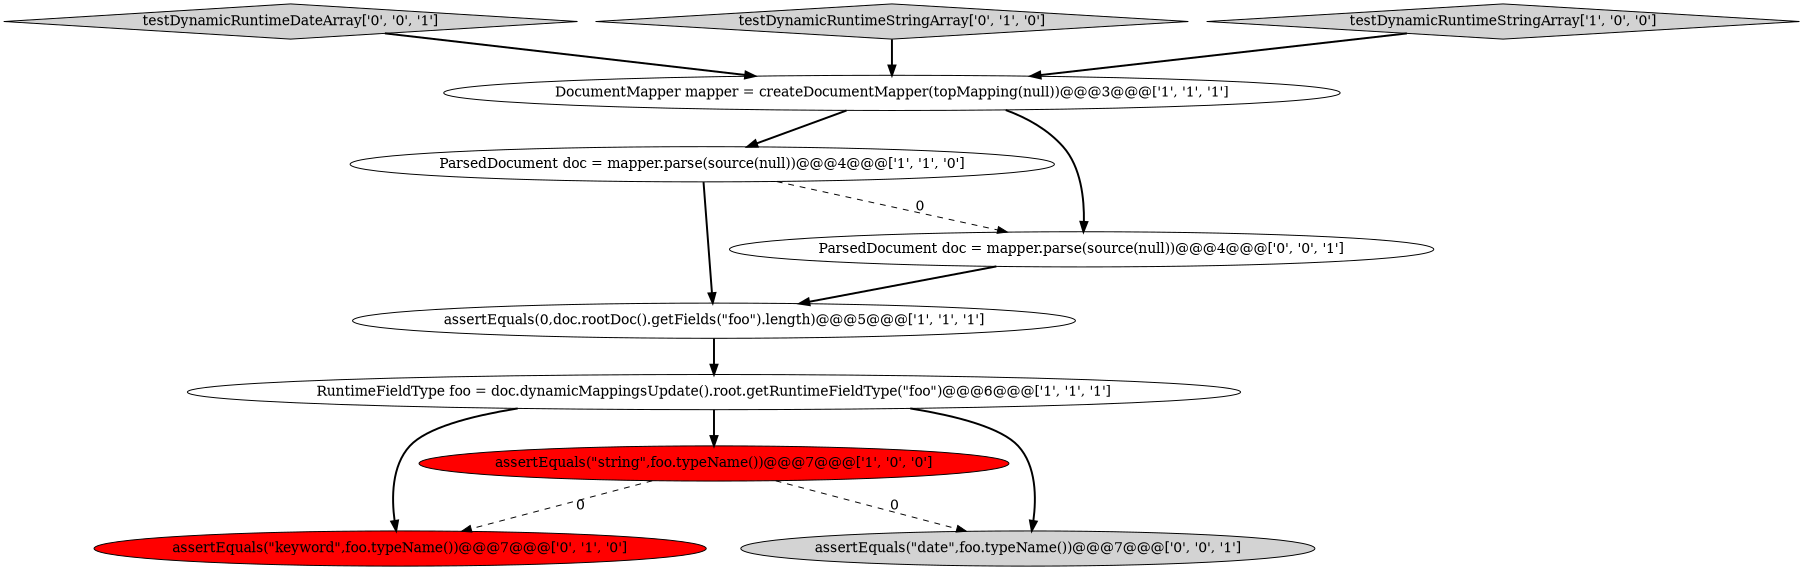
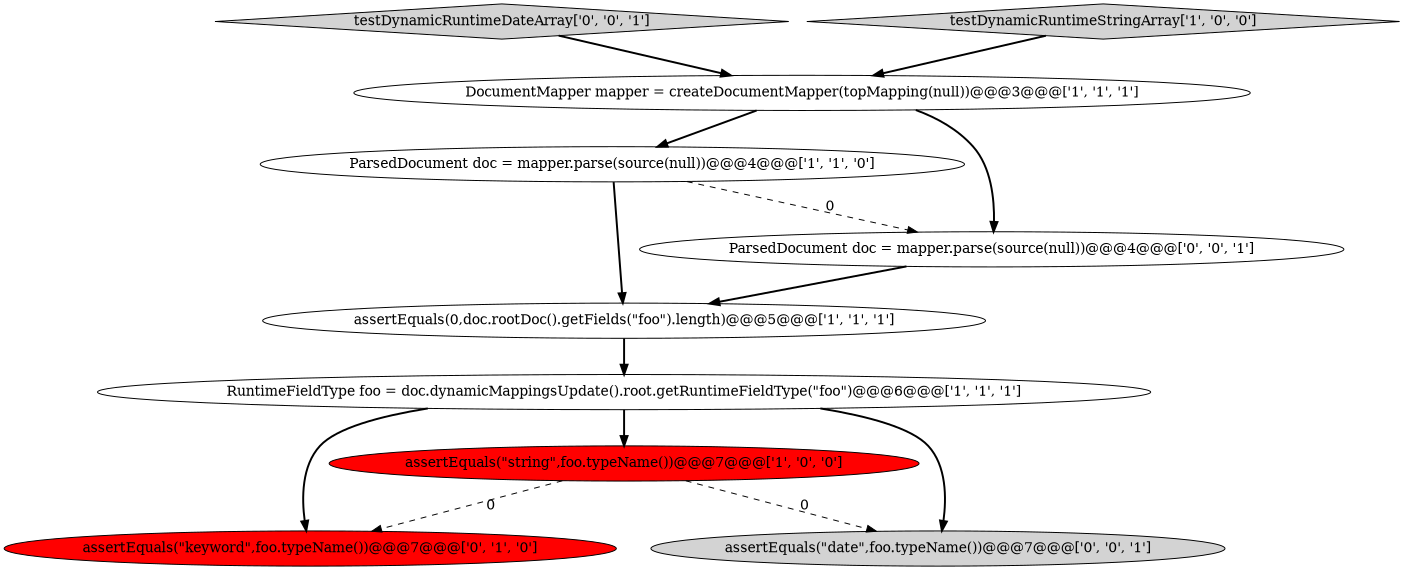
(892, 22) -> none
